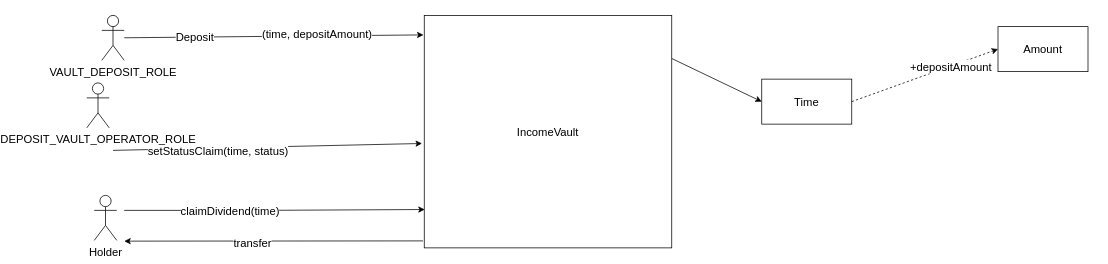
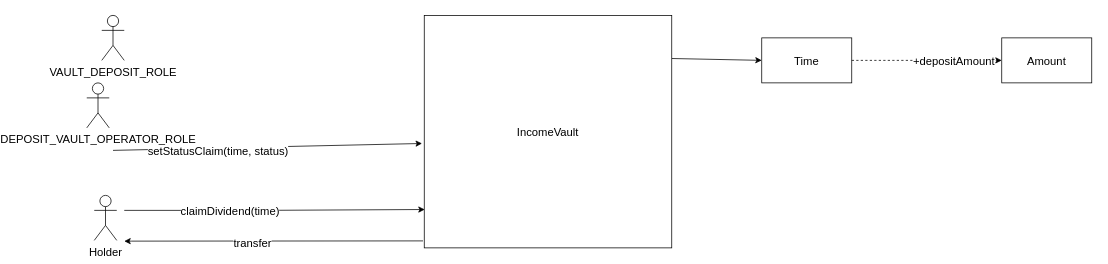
(259, 36) -> none
(1043, 49) -> (1047, 60)
(807, 102) -> (807, 60)
